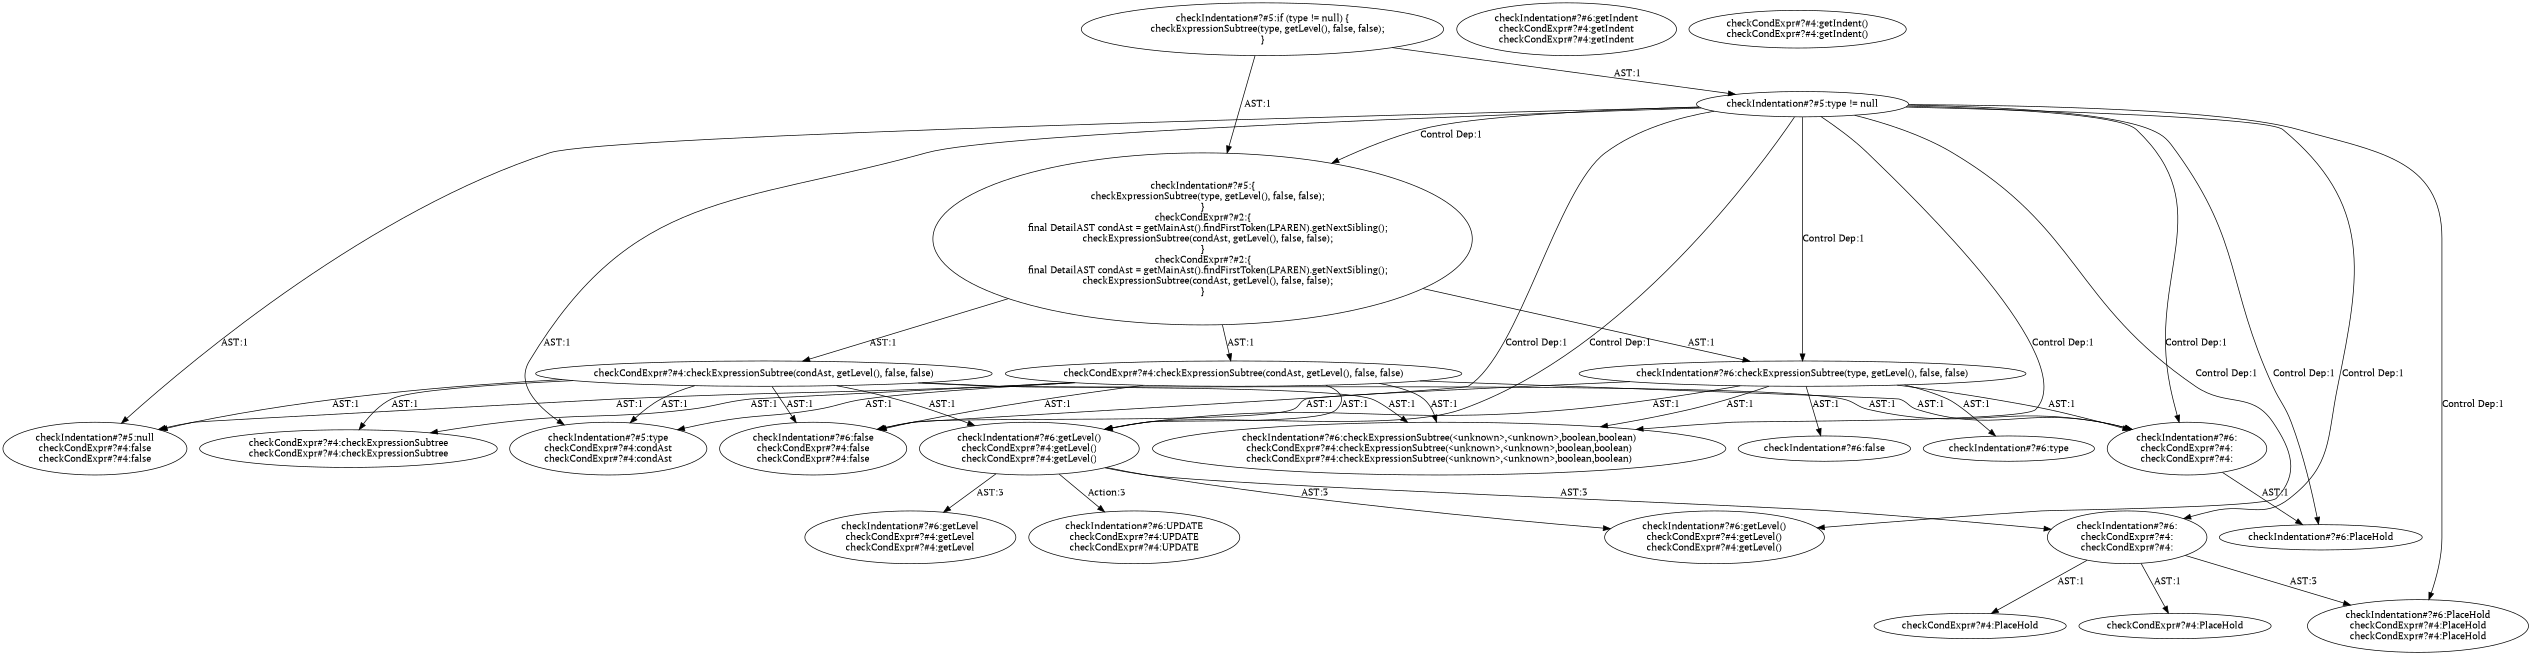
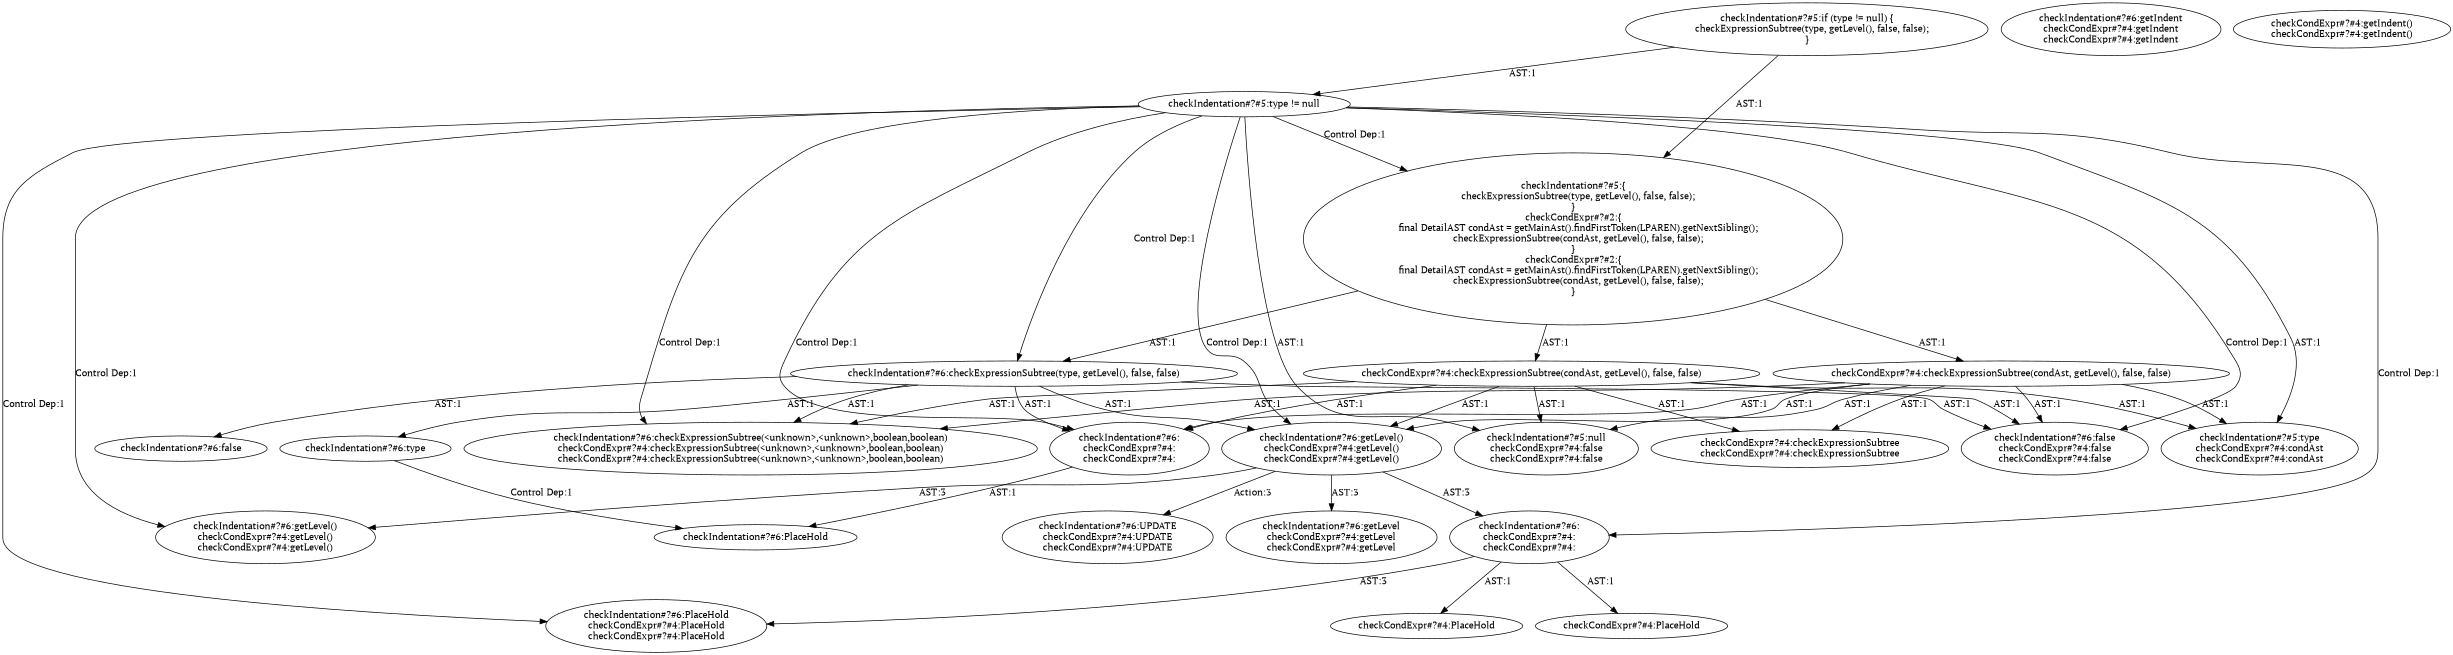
(2206, 201) -> (533, 503)
